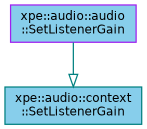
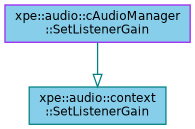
(73, 24) -> (98, 24)
